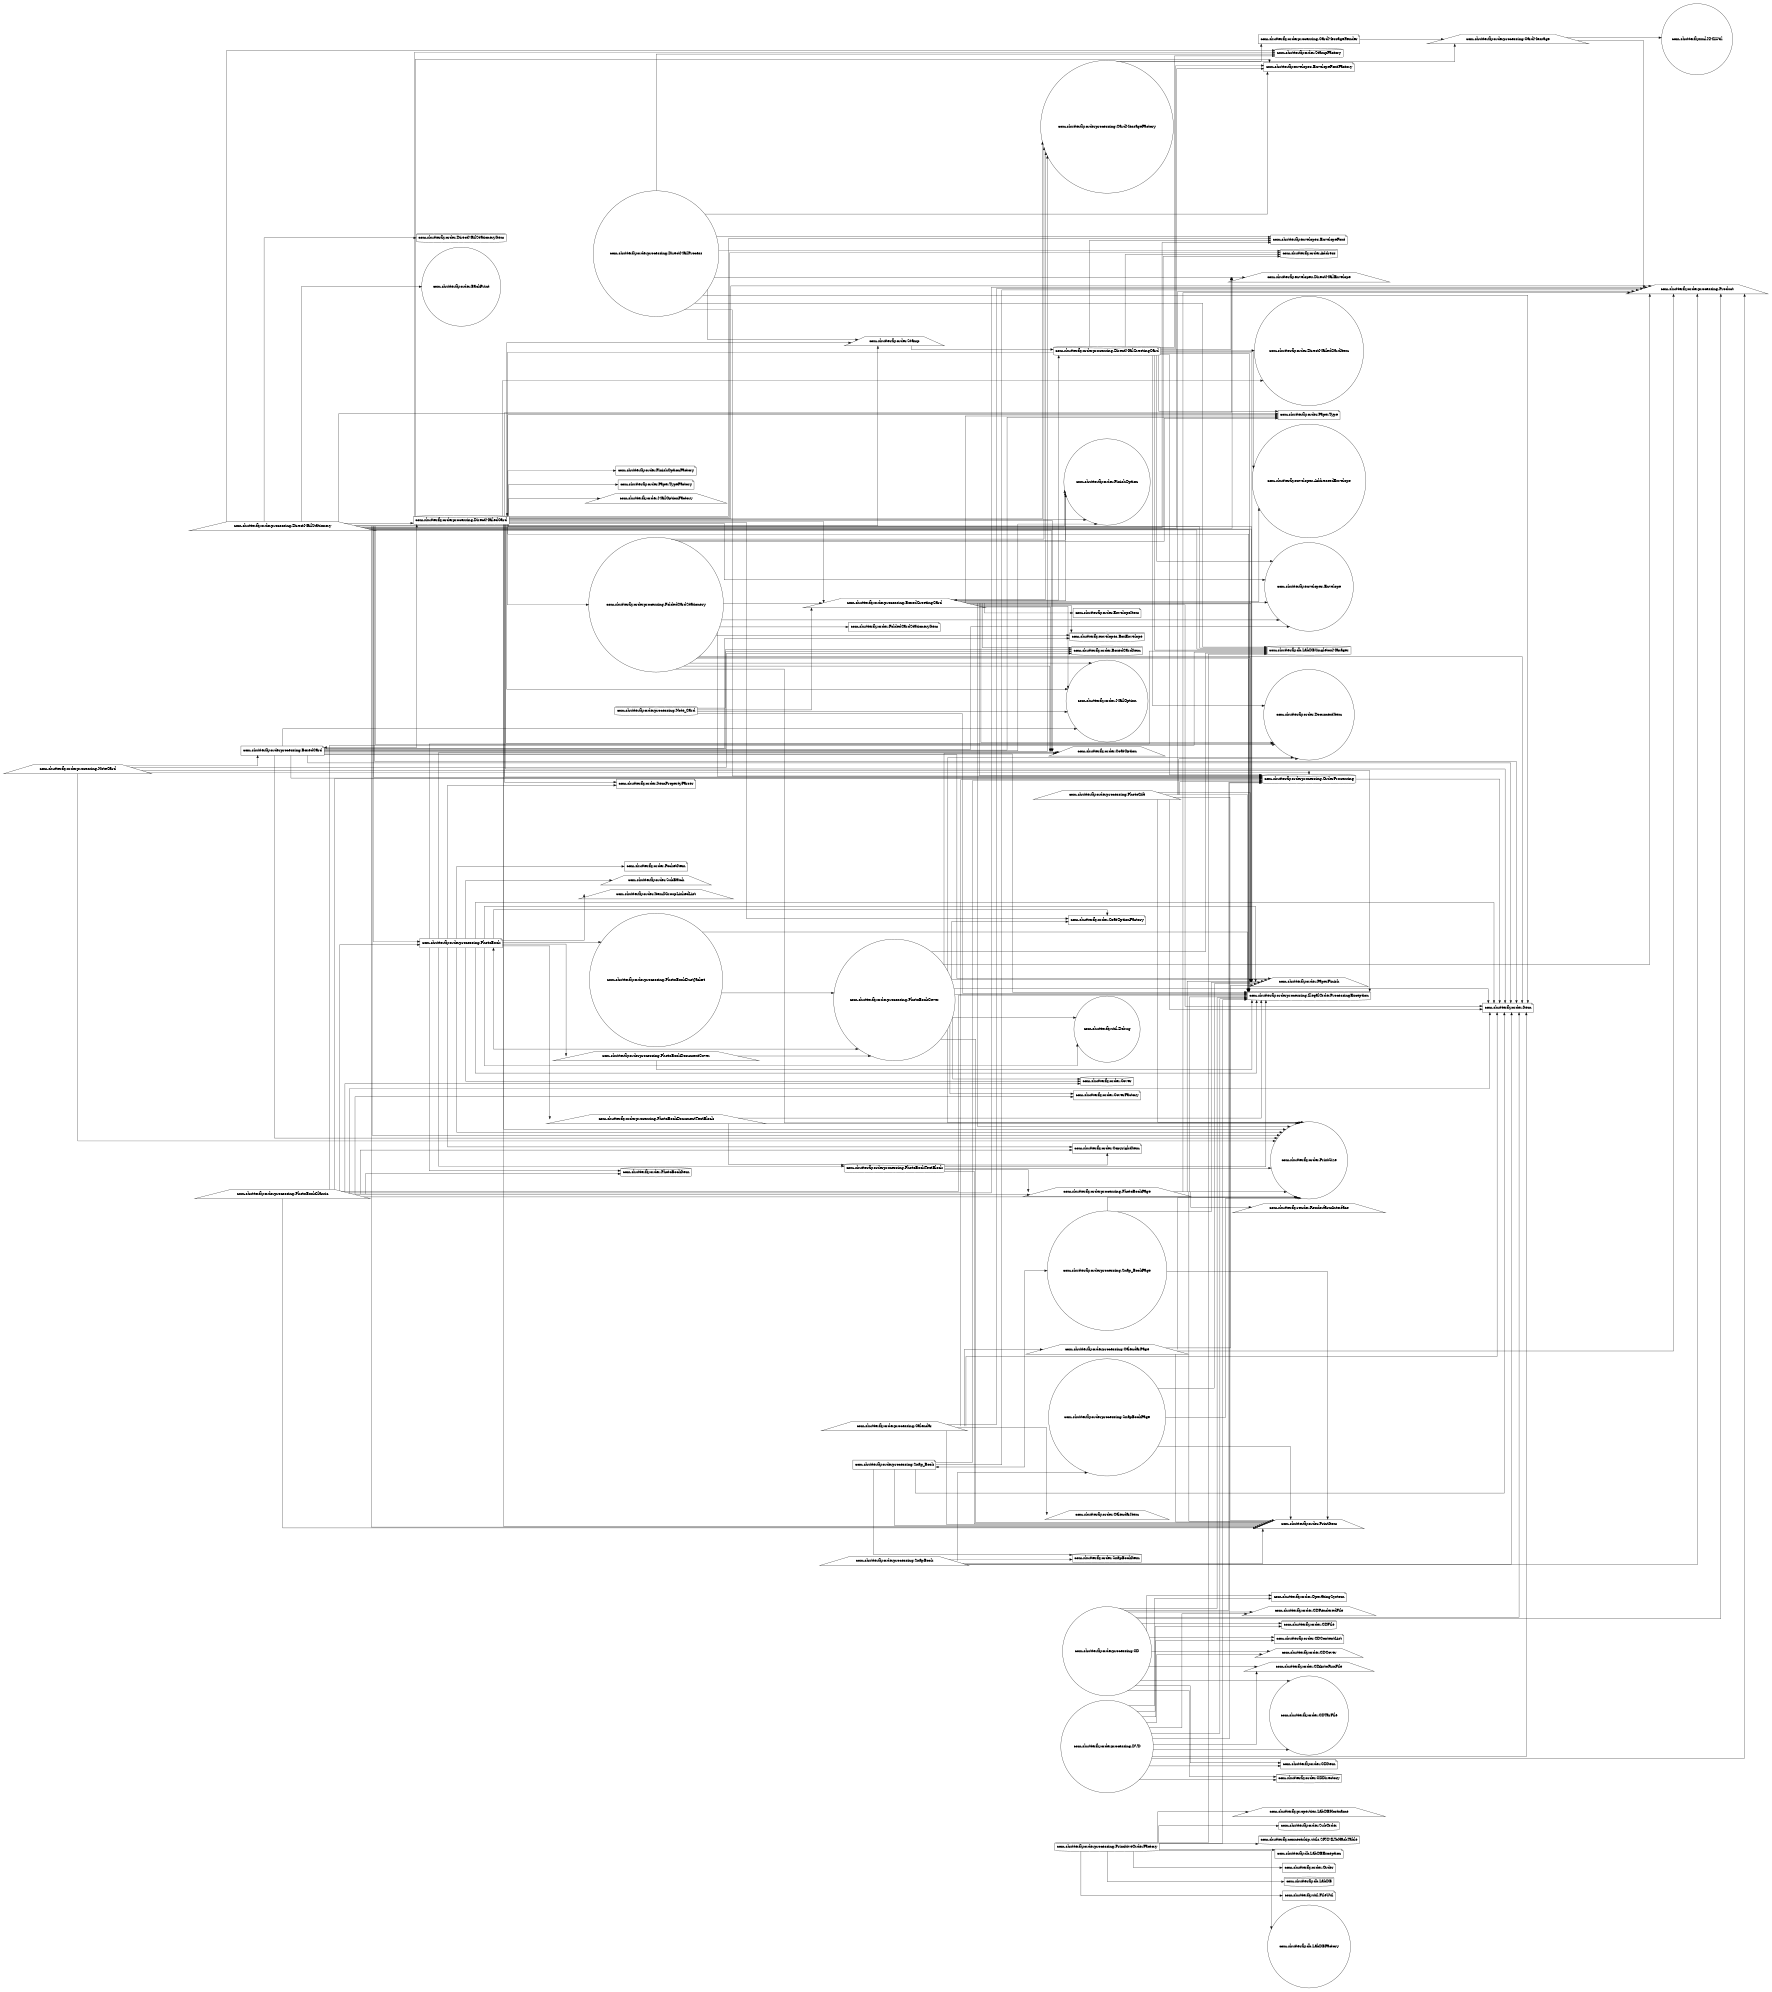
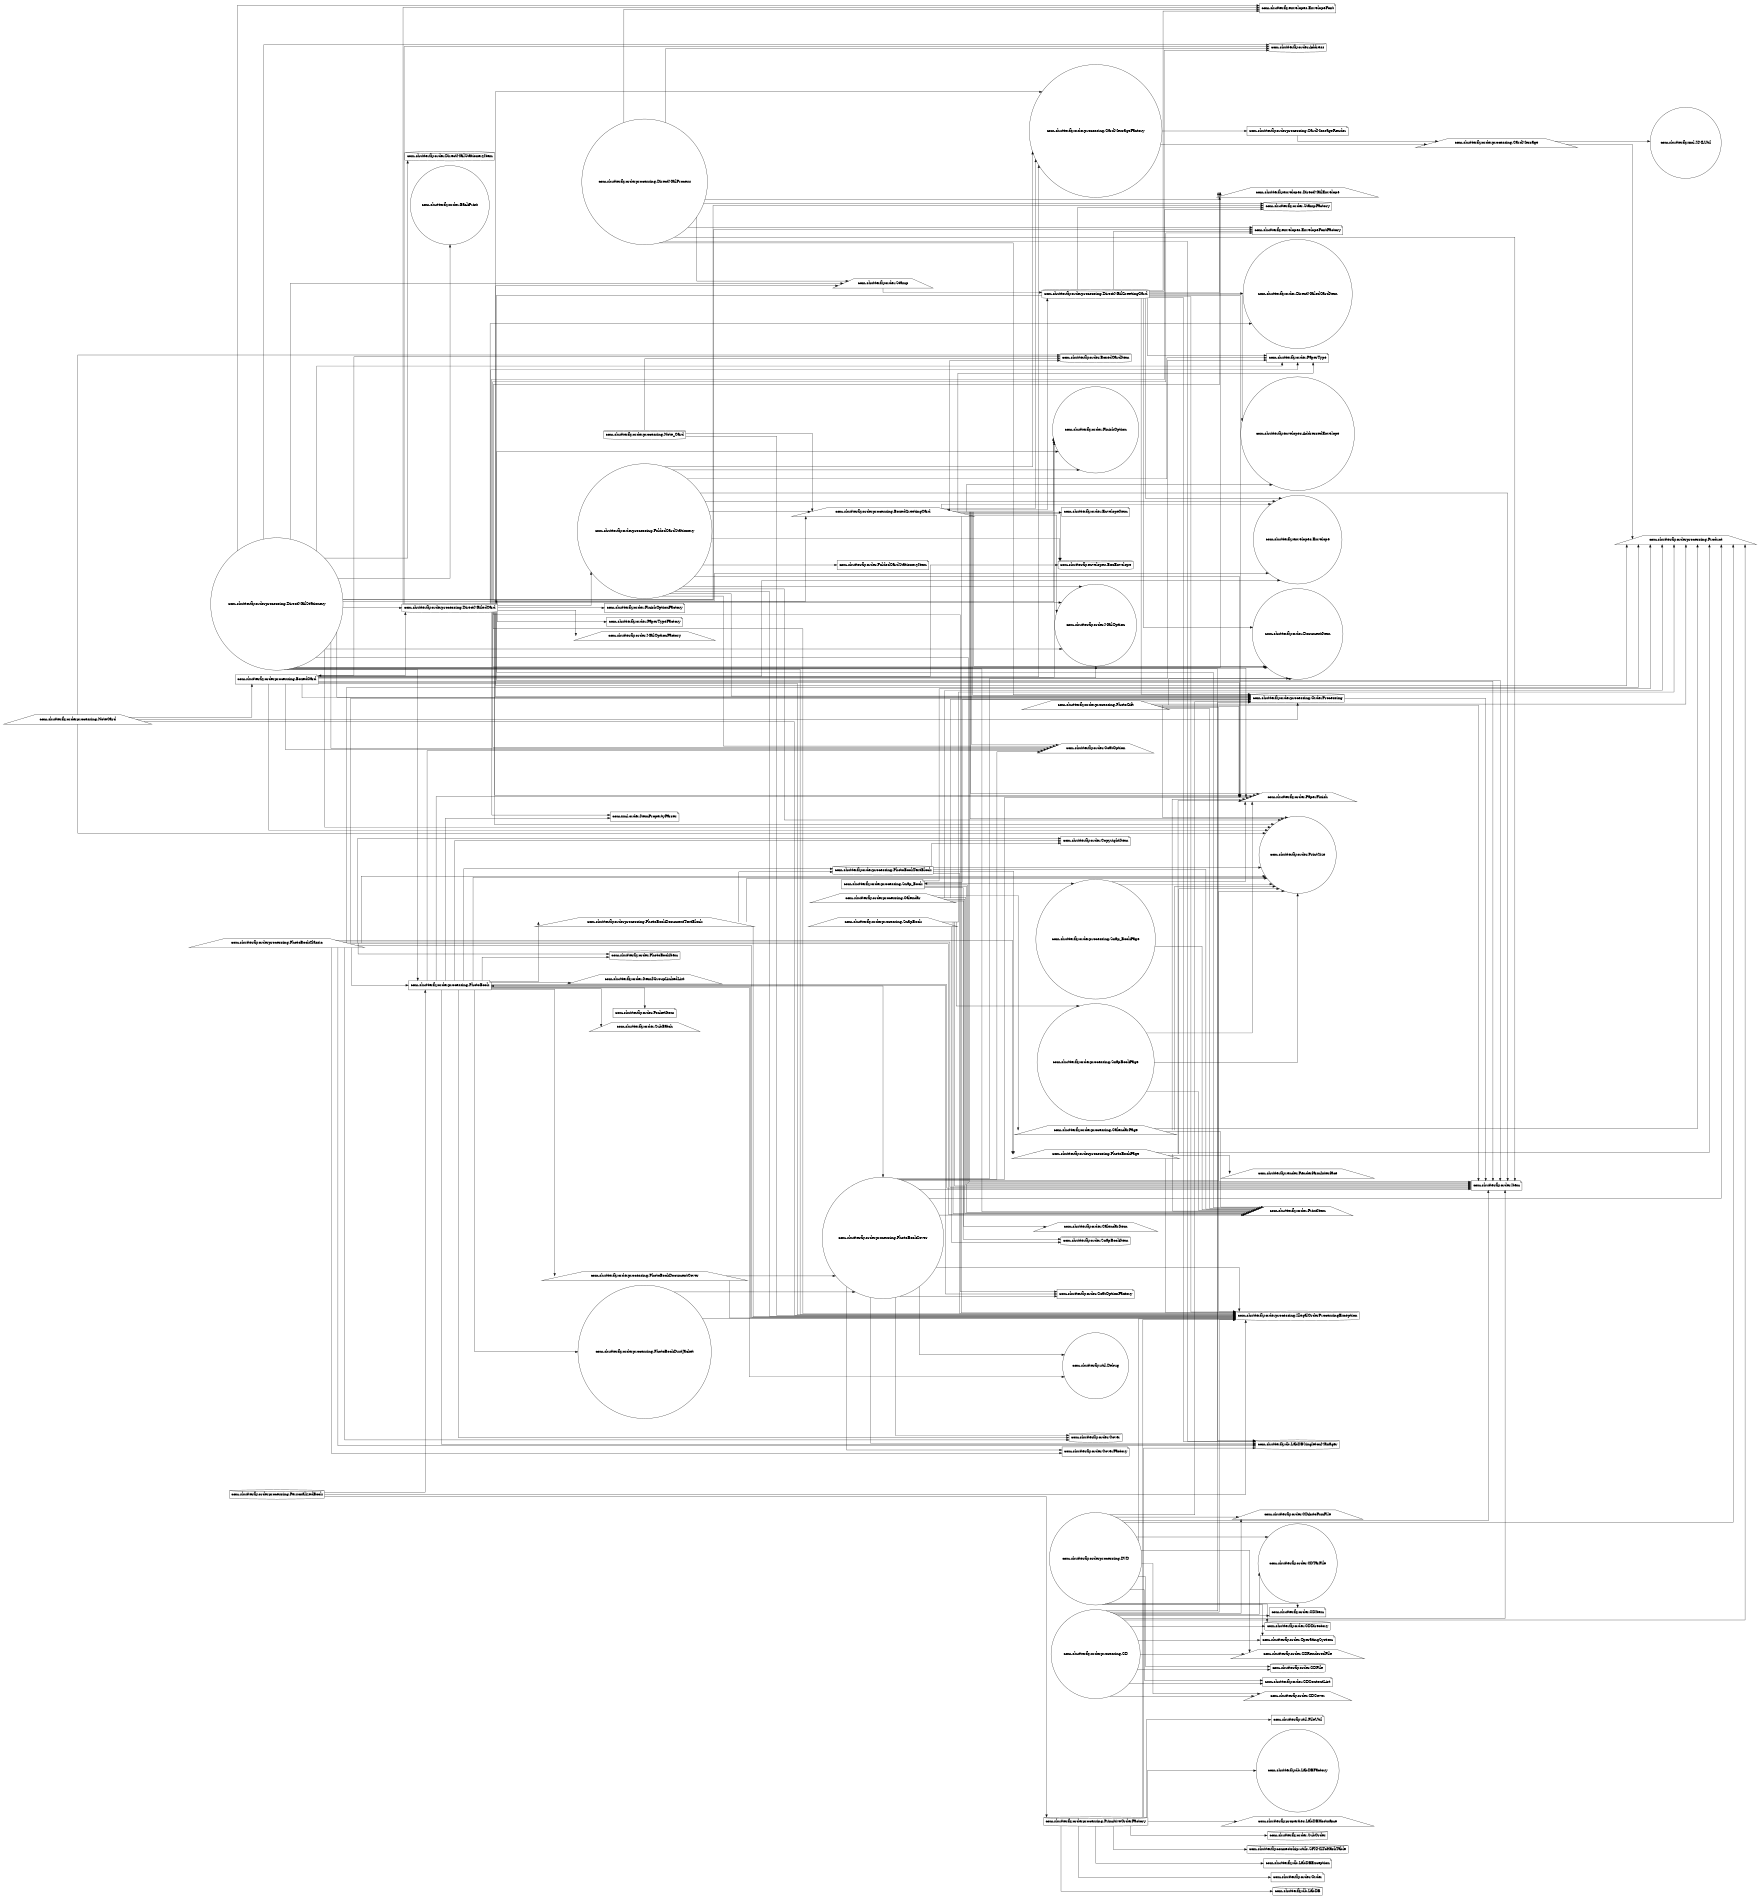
(283, 526) -> (277, 604)
(946, 527) -> none
(881, 712) -> (693, 649)
(656, 784) -> (645, 817)
none -> (277, 1494)
